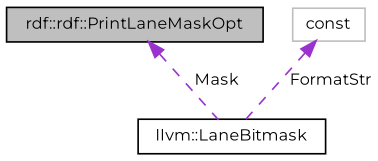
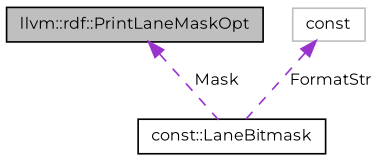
(135, 25) -> (135, 25)
(232, 136) -> (232, 136)
